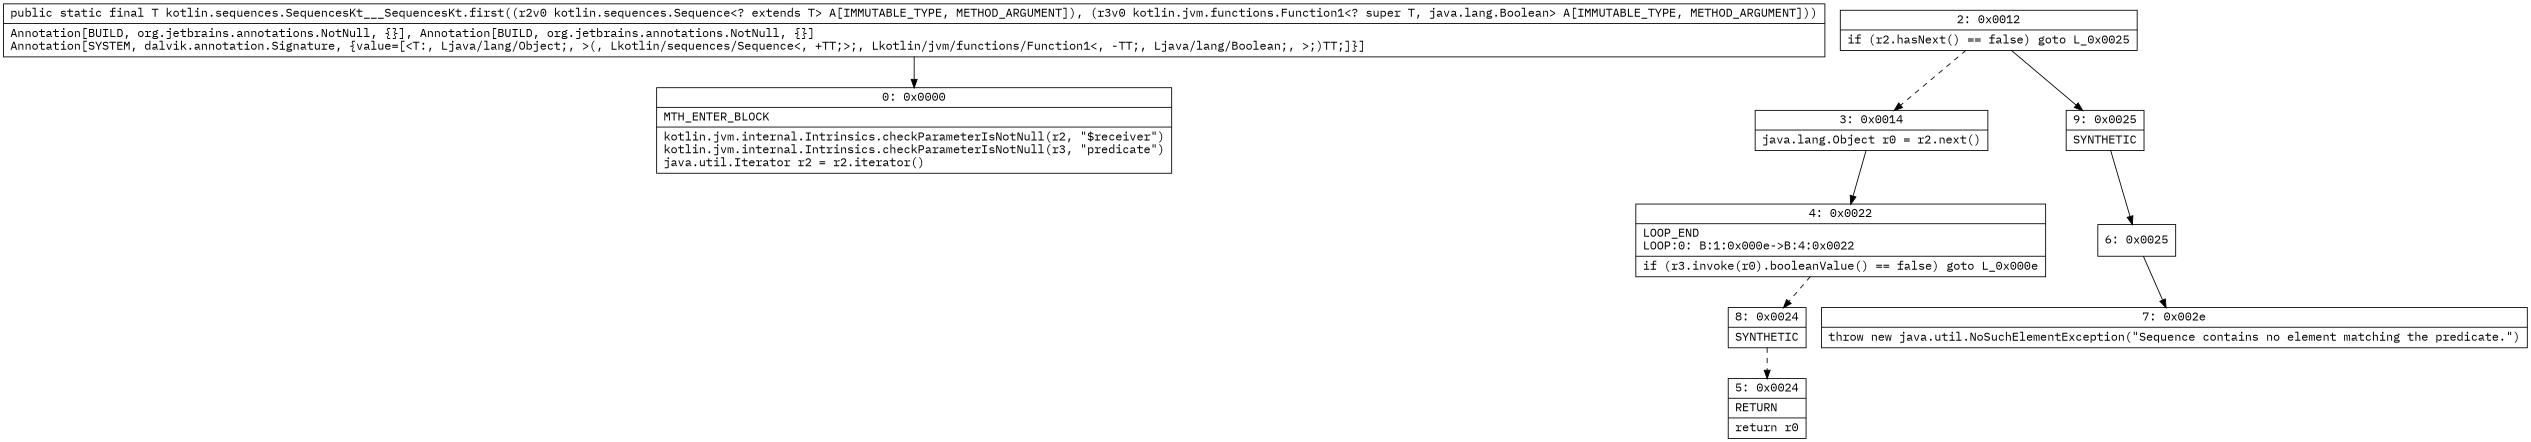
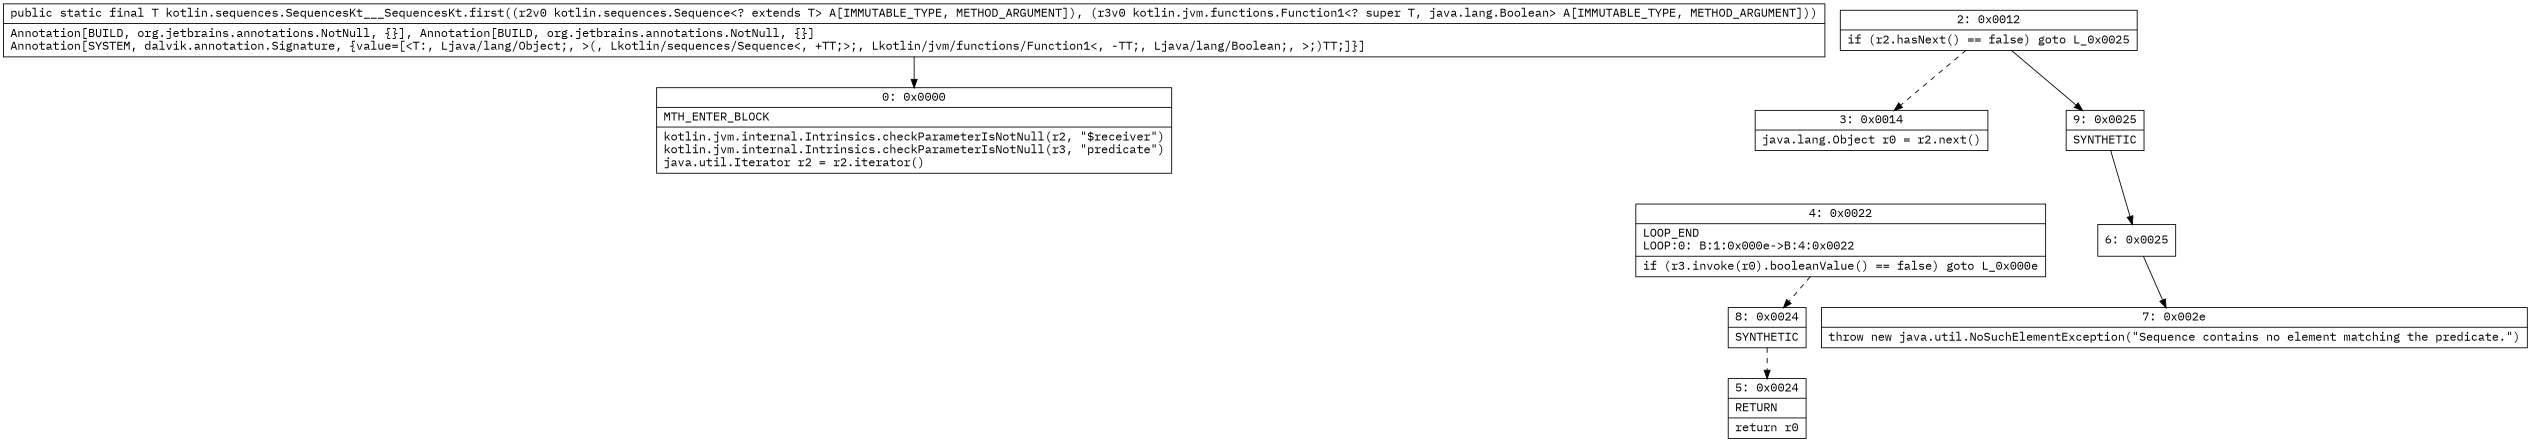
(1860, 173) -> none
